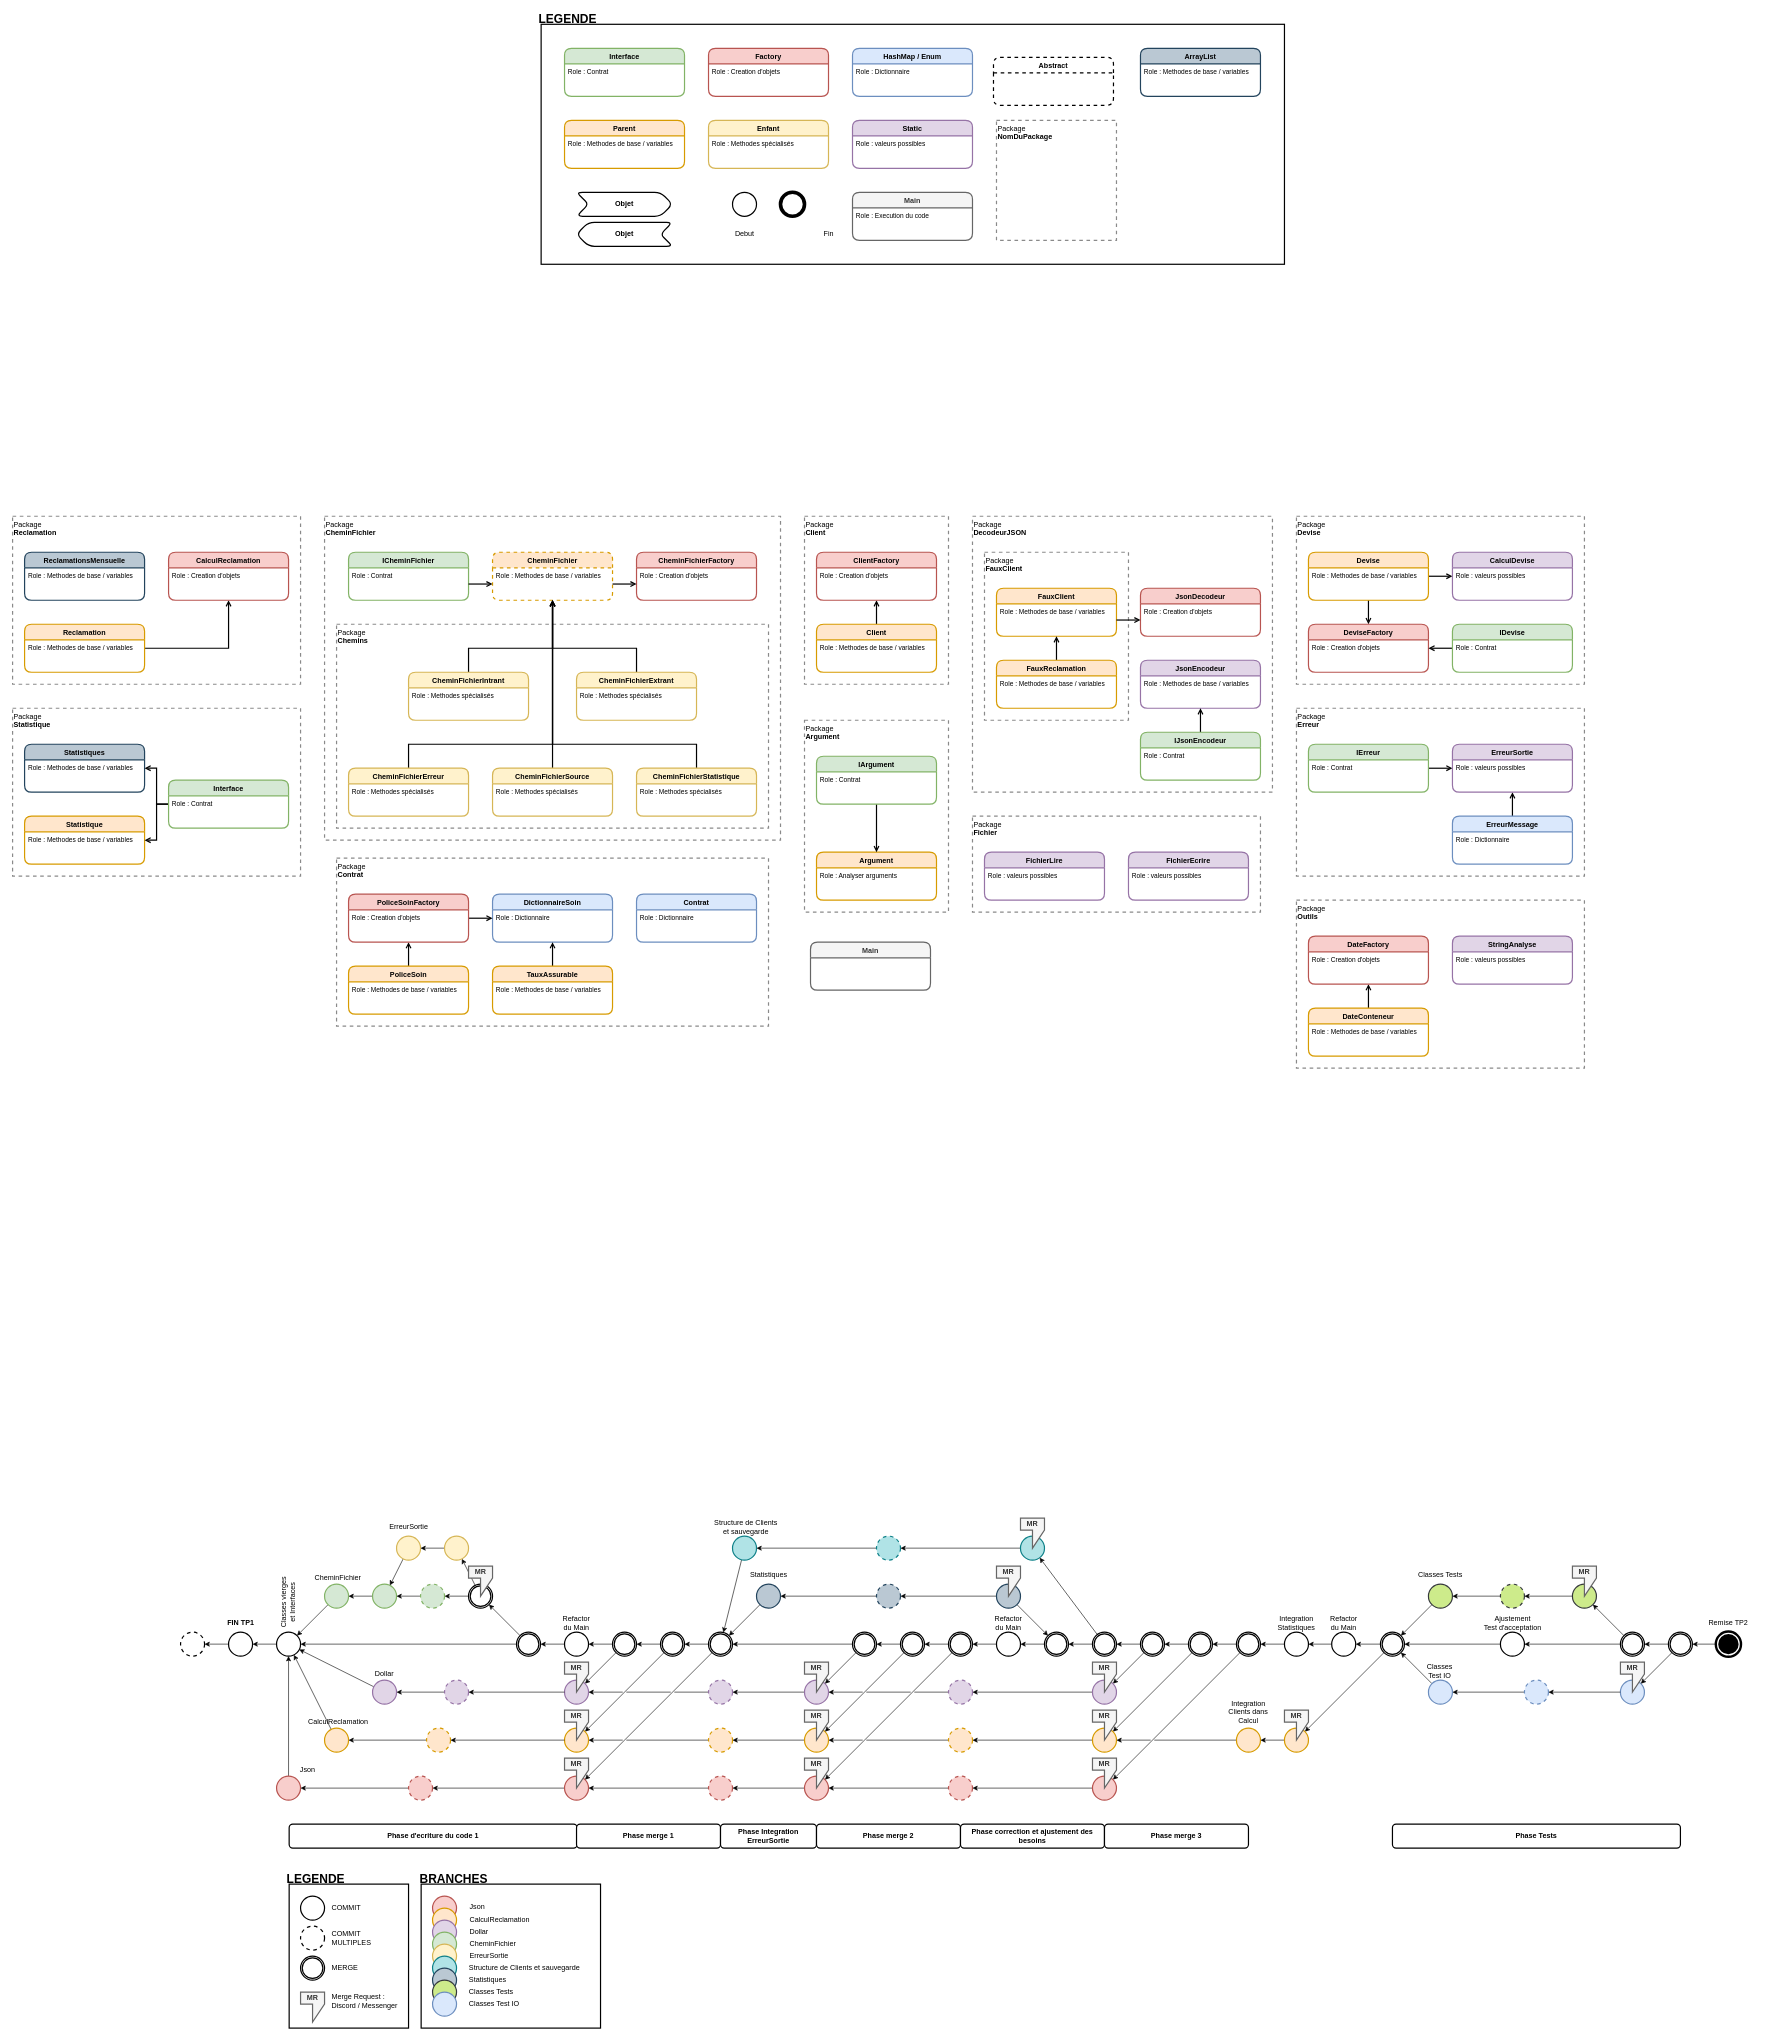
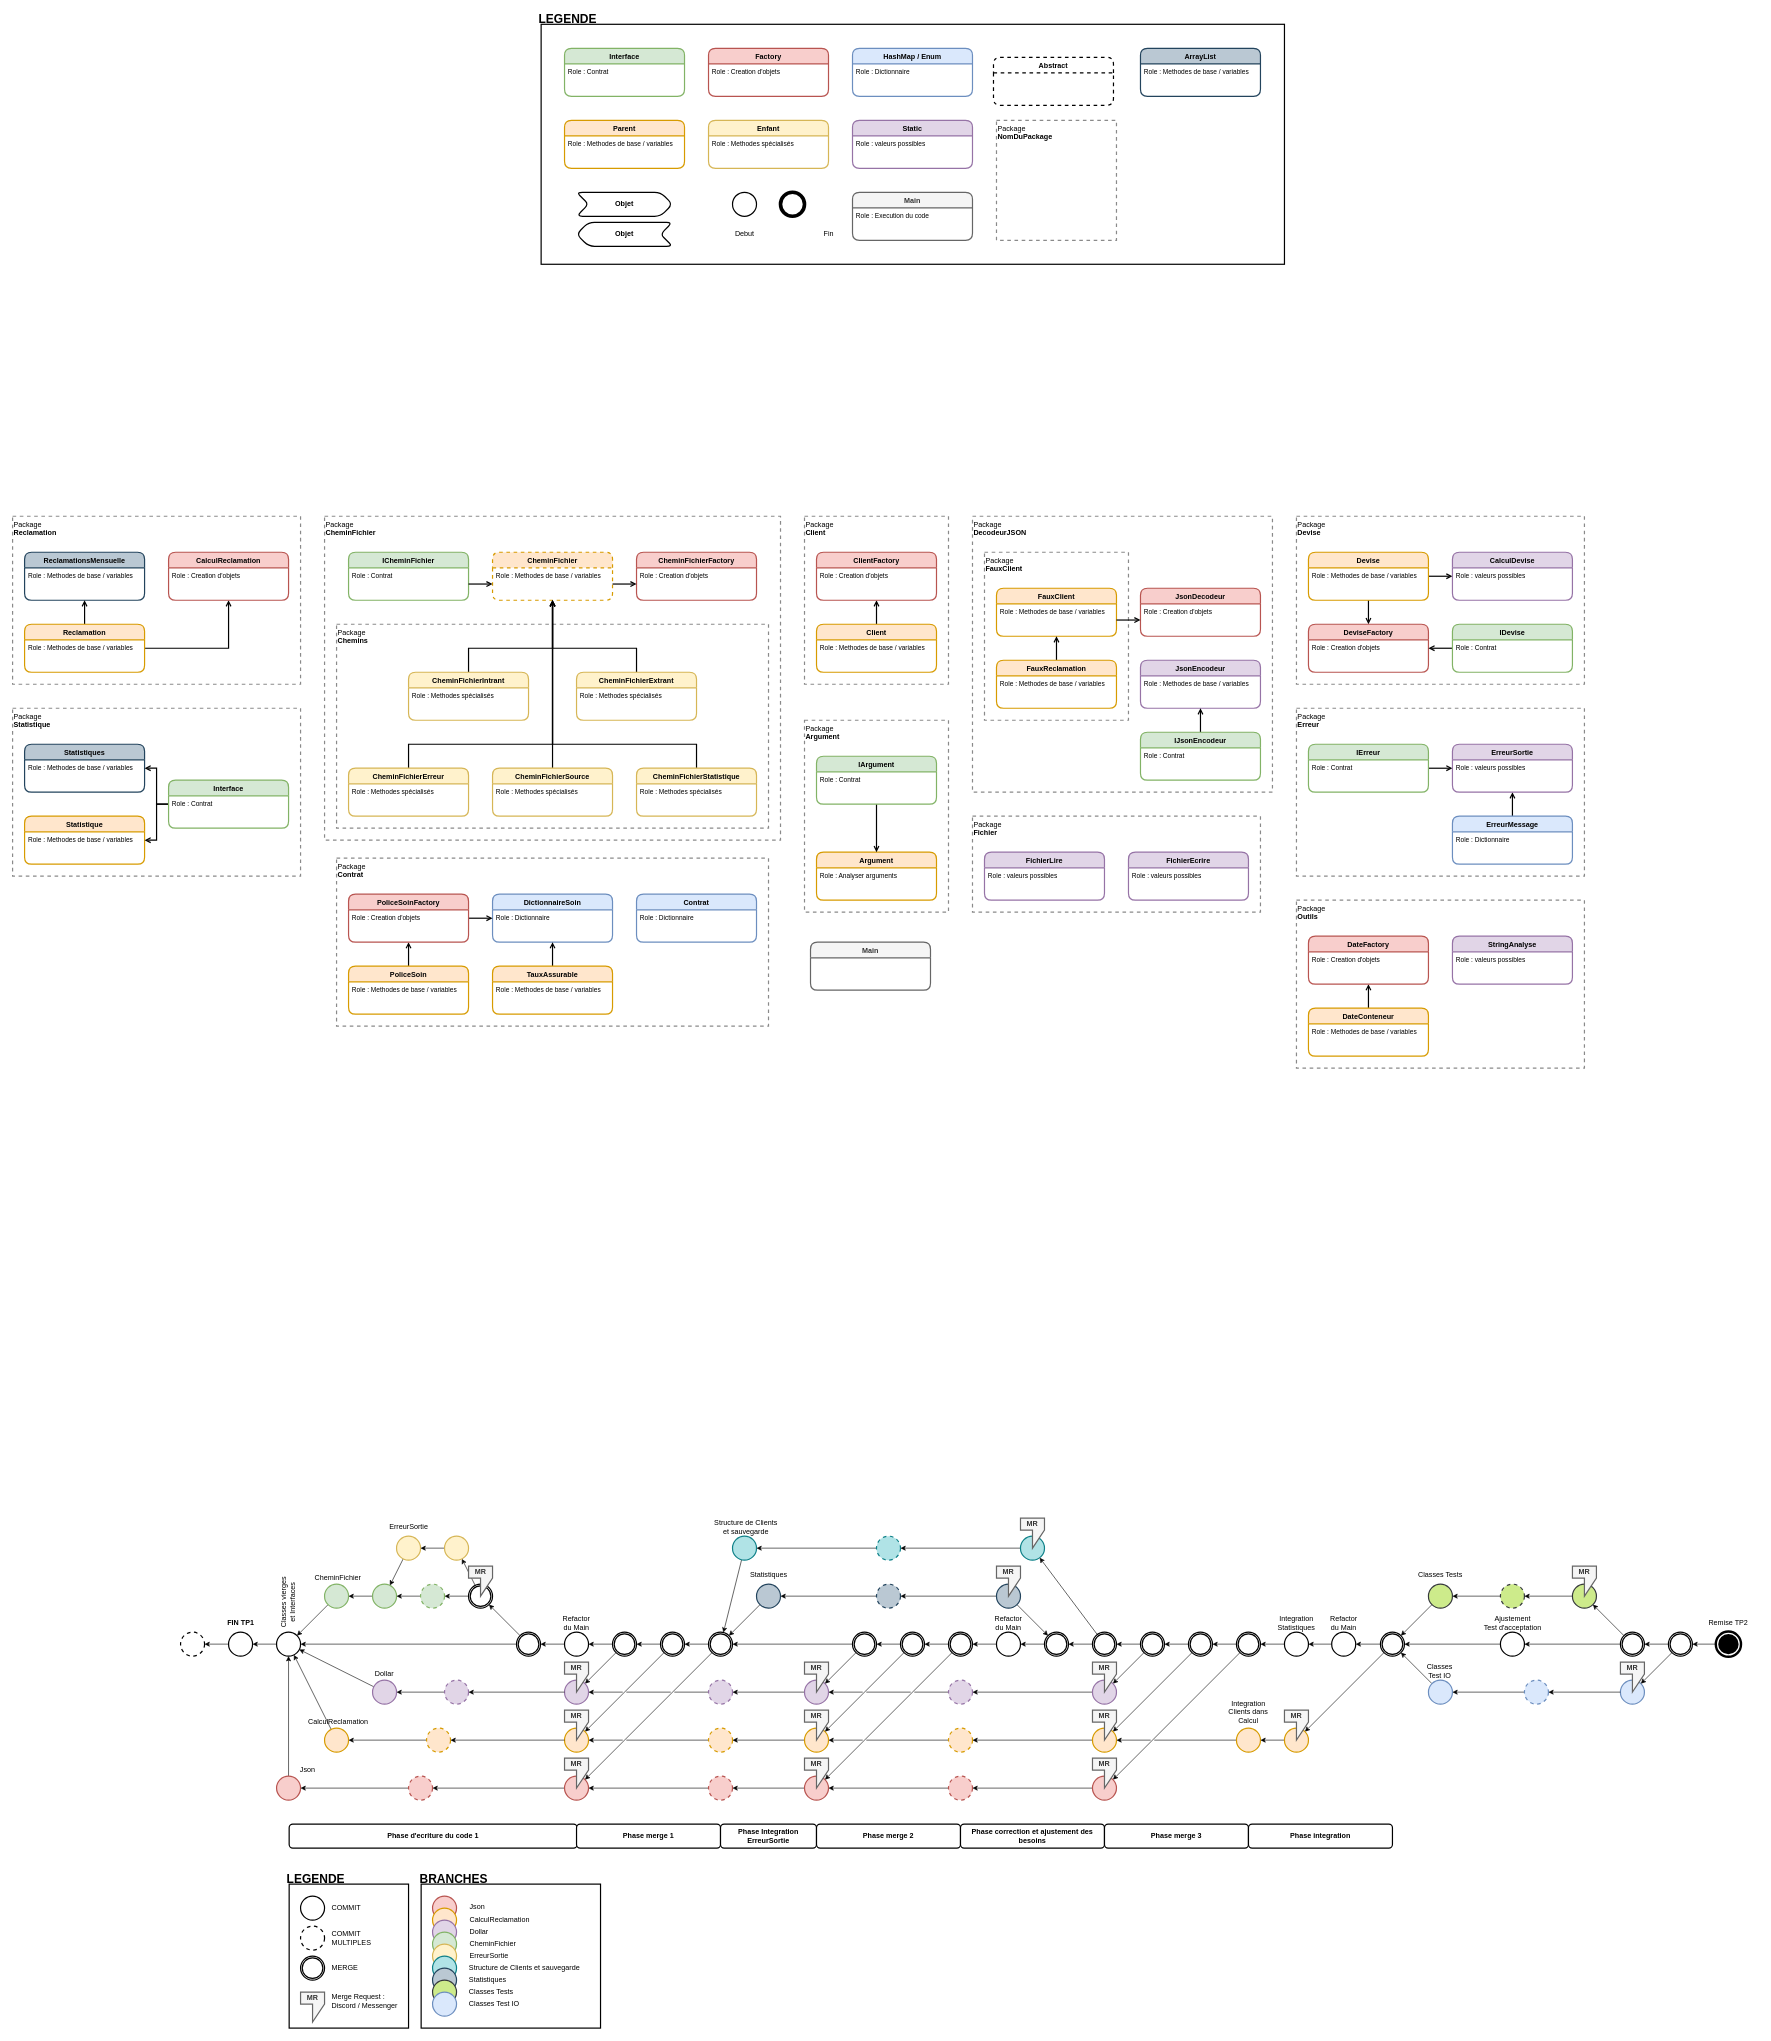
none -> (84, 614)
none -> (1320, 1836)
(1536, 1836) -> none
